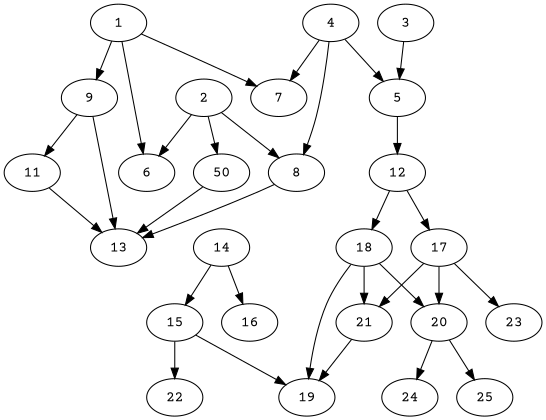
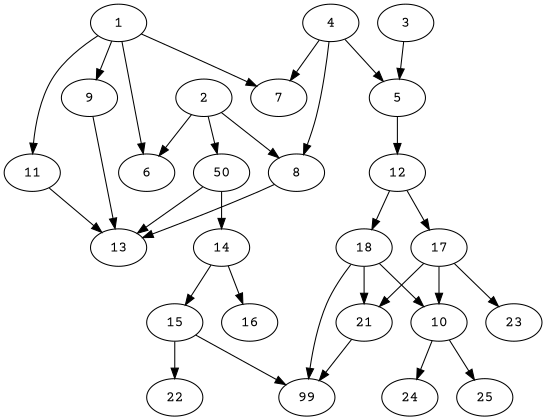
(64, 131) -> (51, 81)
none -> (222, 200)
(439, 322) -> (439, 322)
(307, 397) -> (307, 397)
